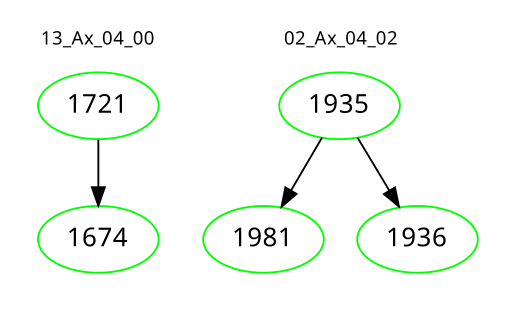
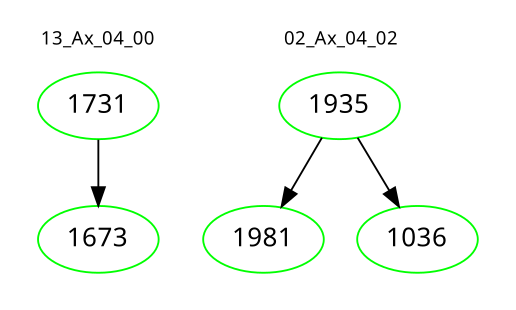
(98, 106) -> (98, 106)
(98, 239) -> (98, 239)
(417, 239) -> (417, 239)
